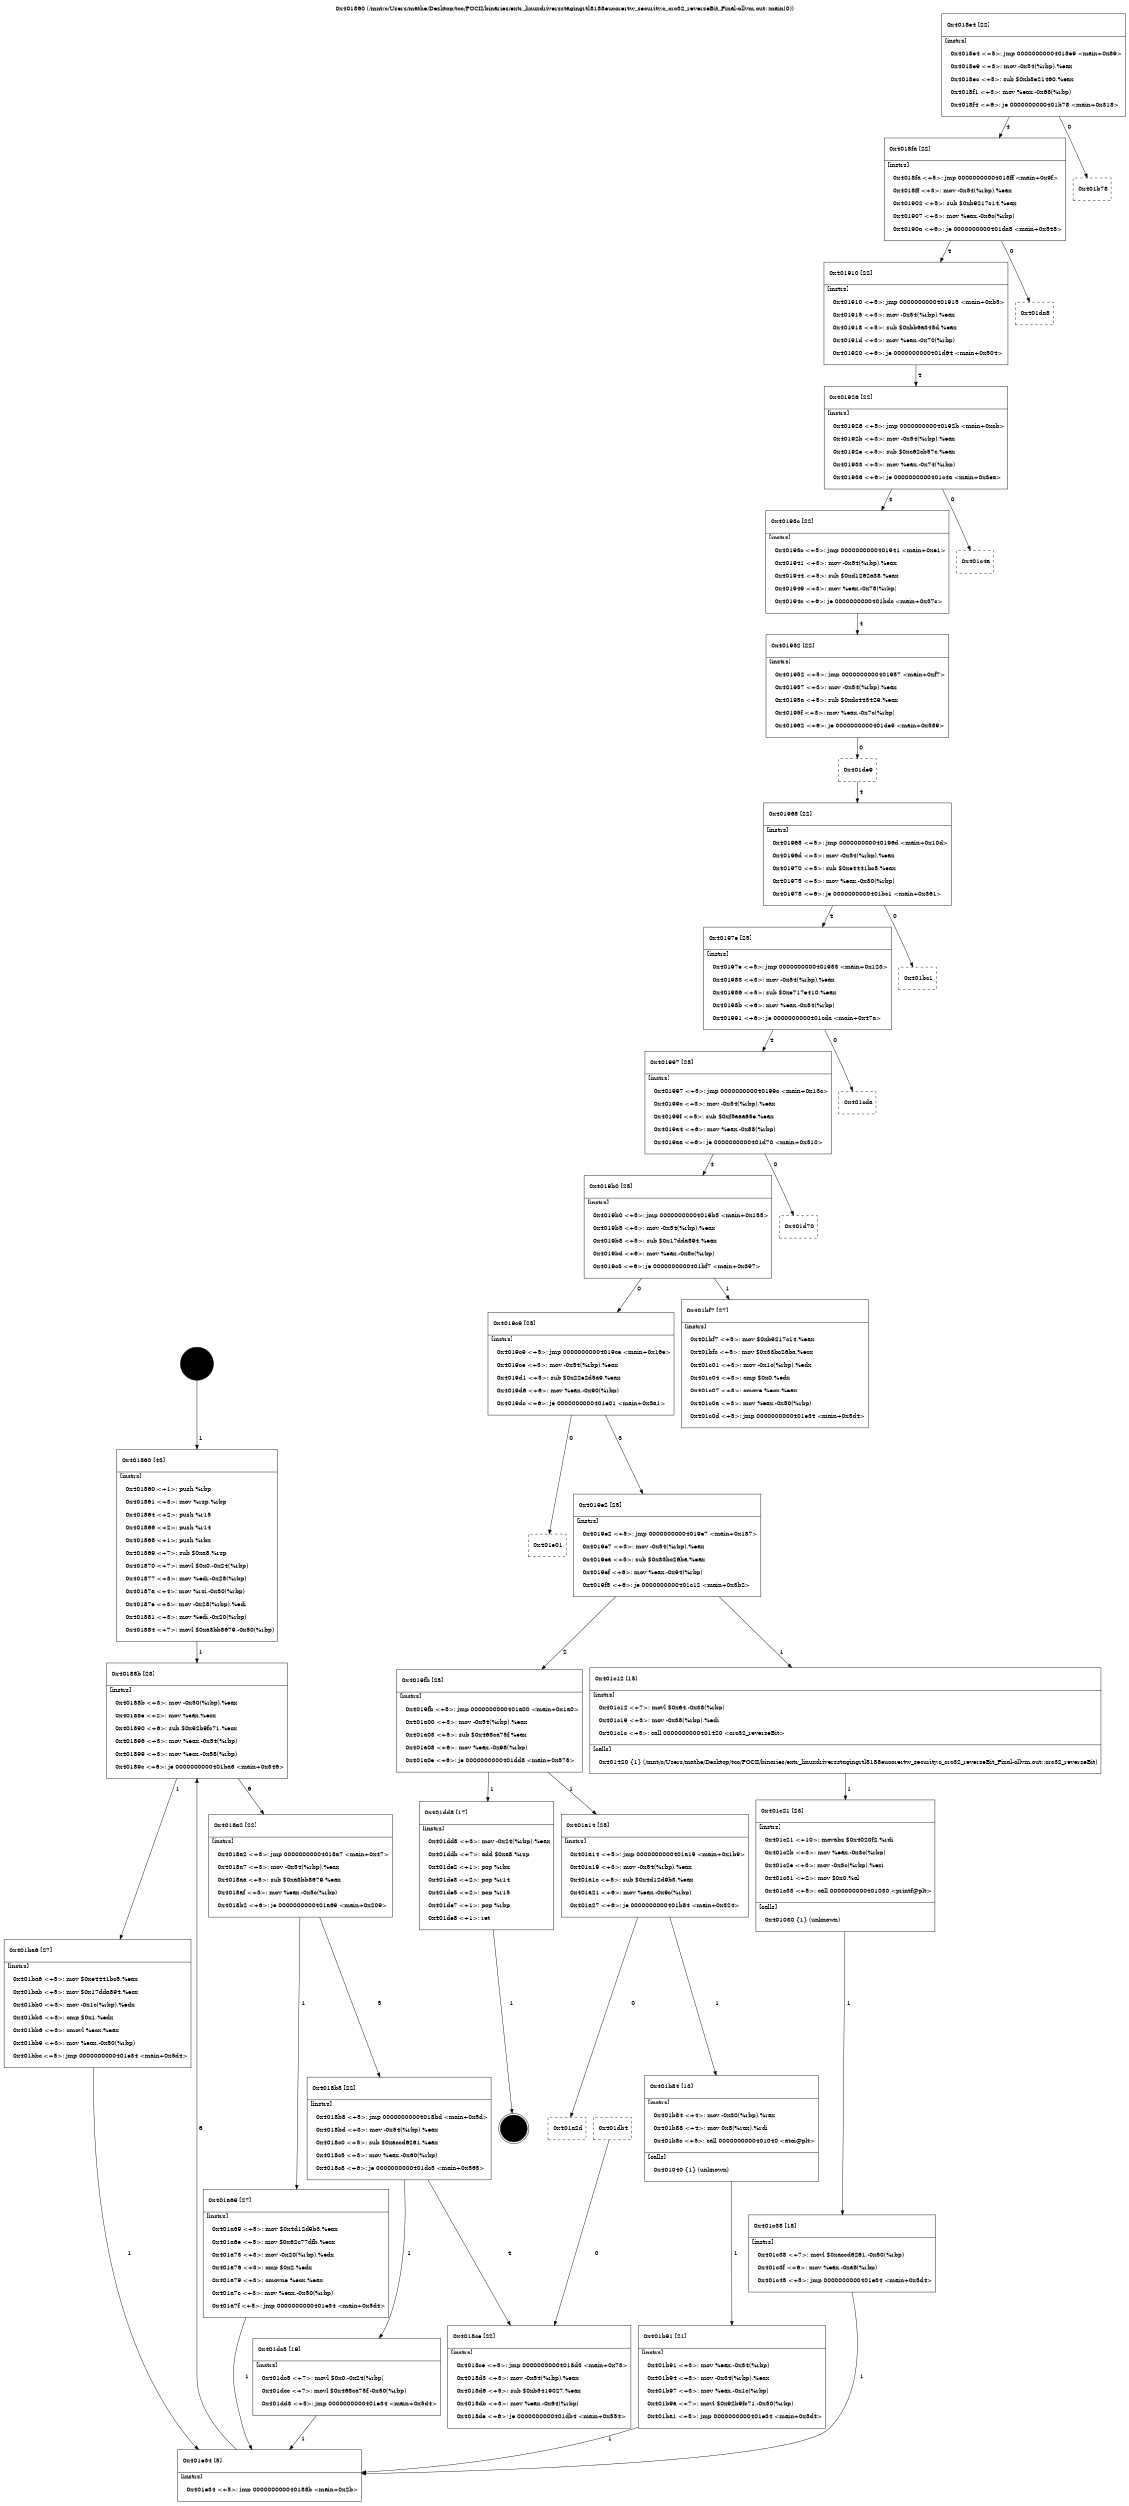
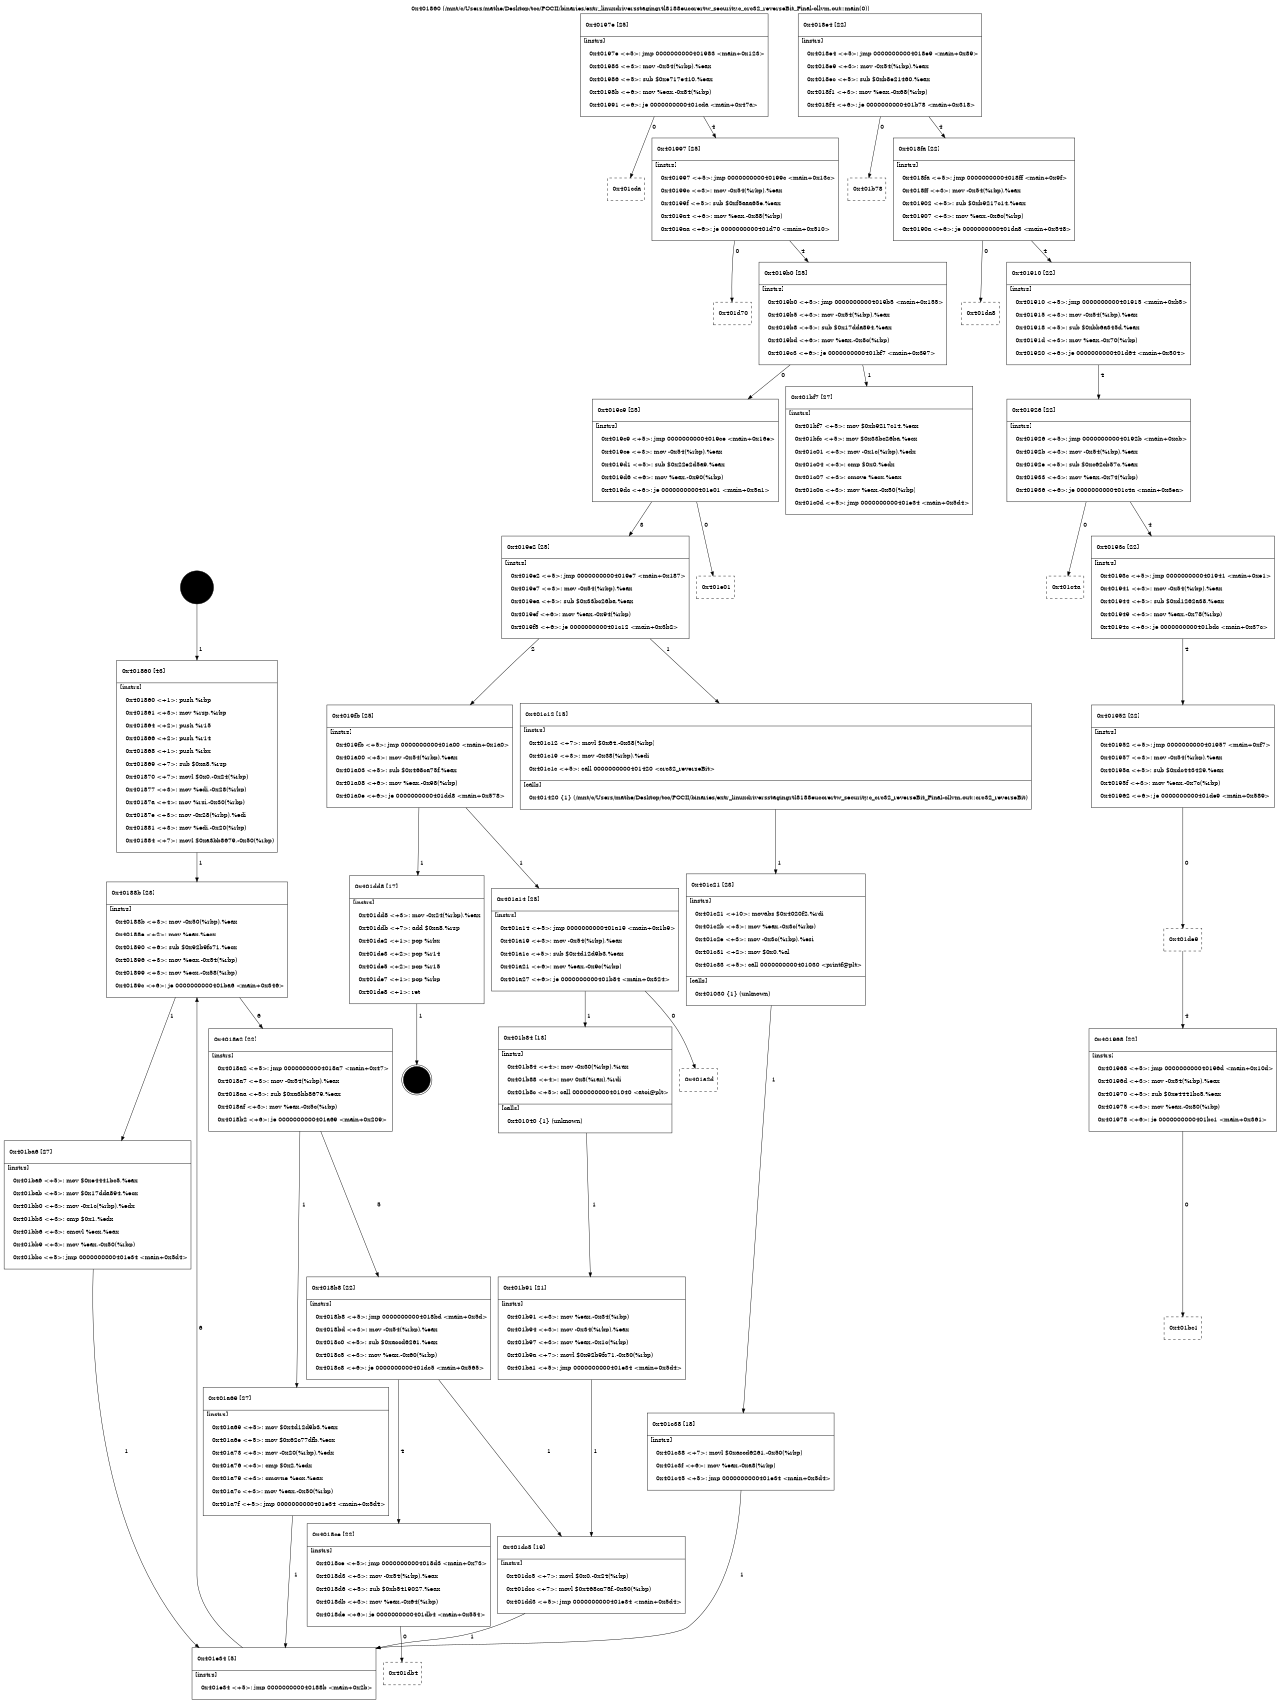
(828, 914) -> none
(582, 2231) -> (401, 1641)
(503, 2458) -> (592, 1456)
